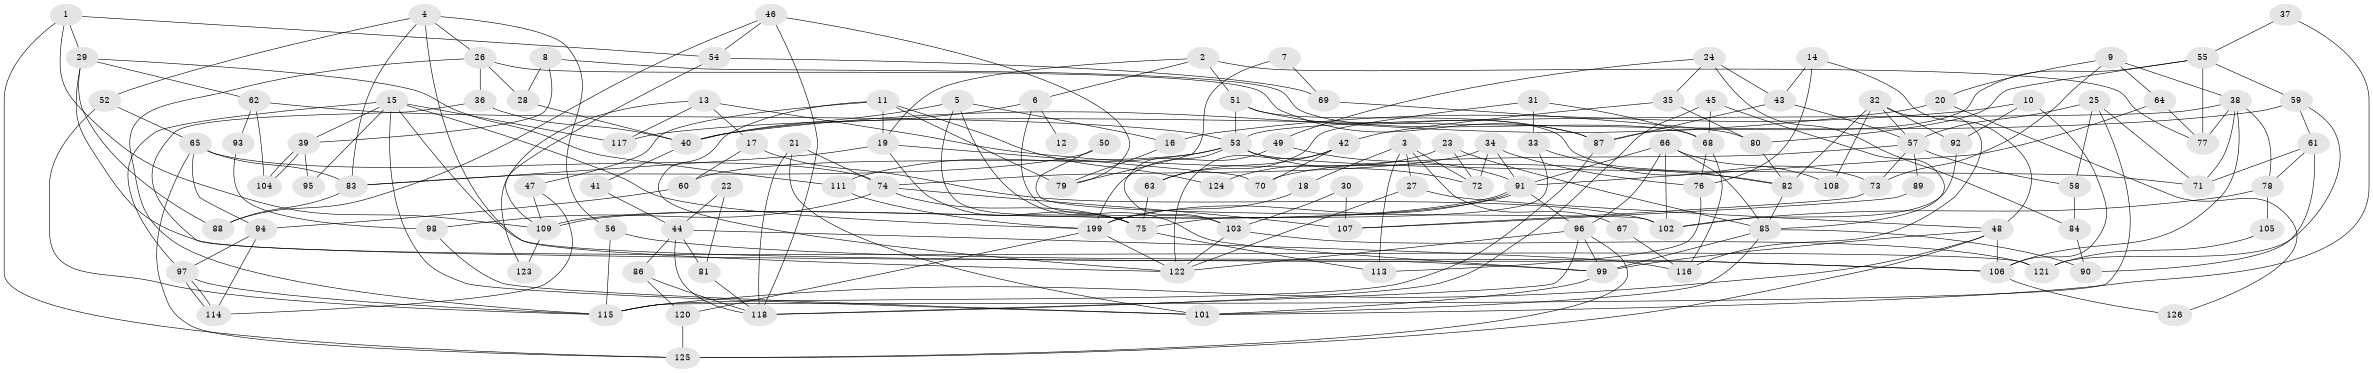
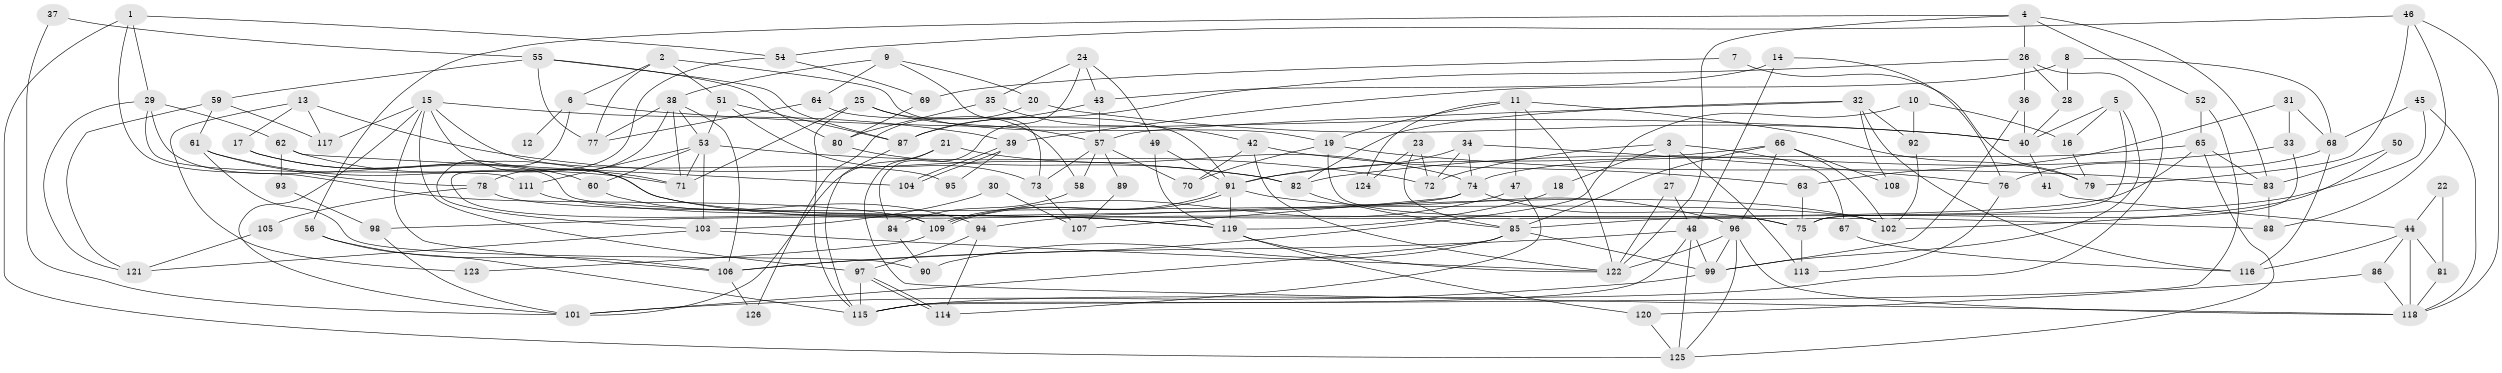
(698, 117) -> (479, 171)
(1095, 229) -> (1230, 229)
